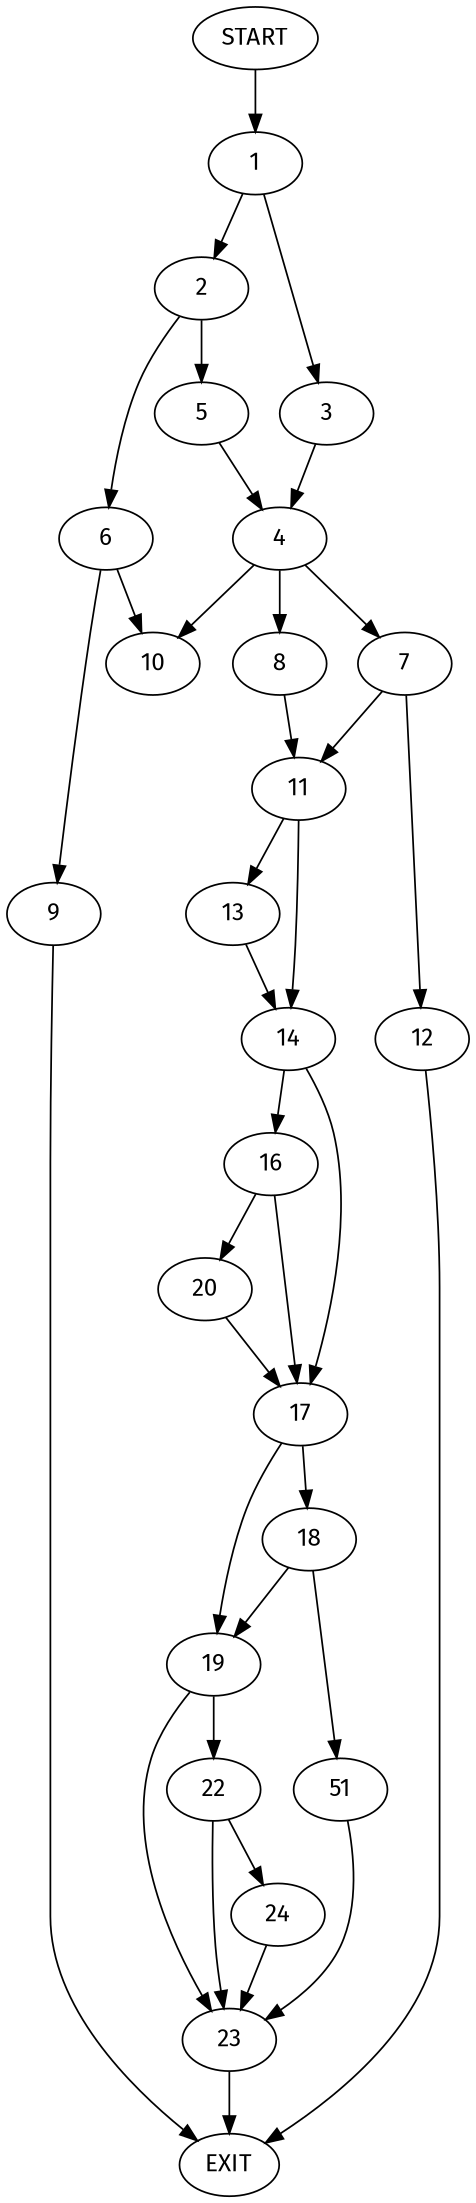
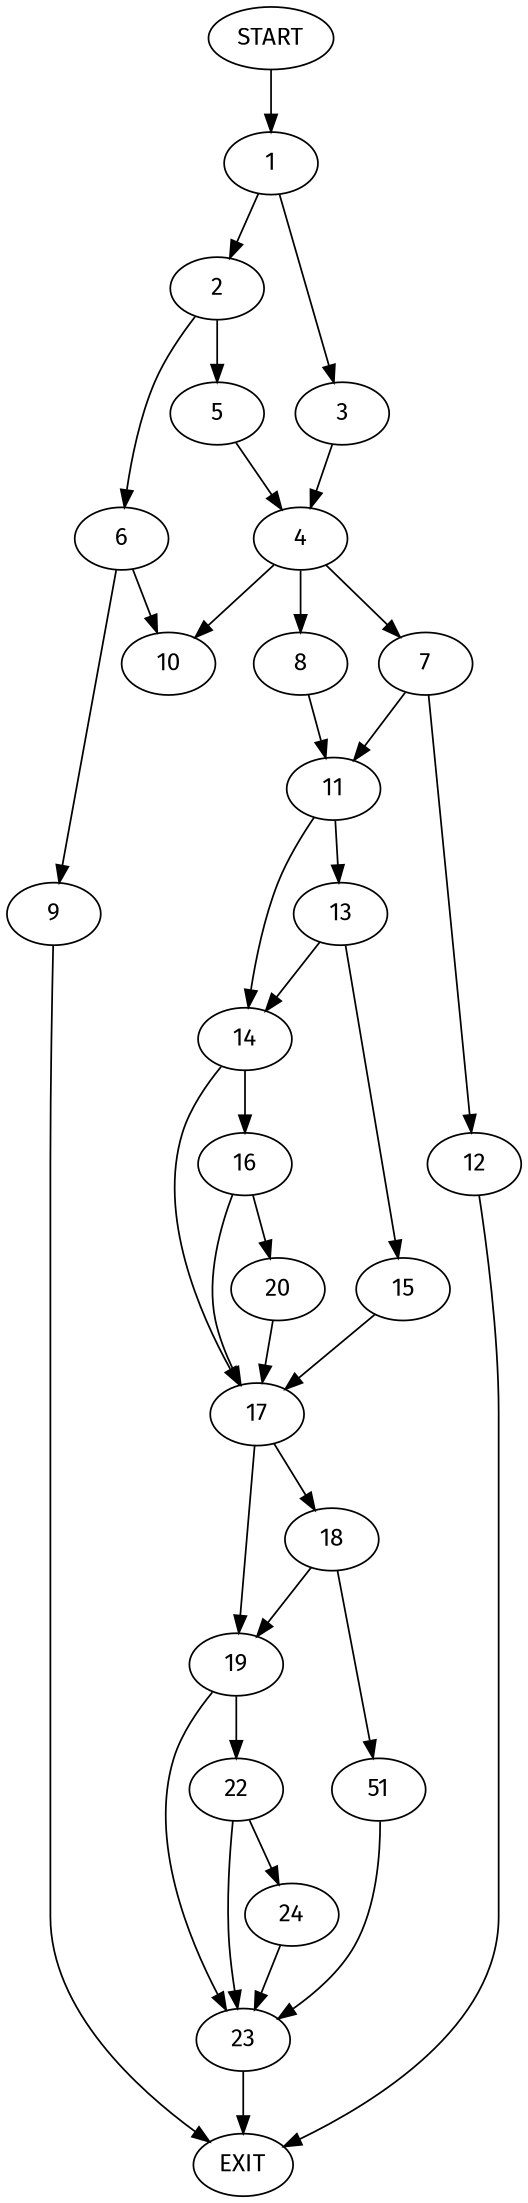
none -> (403, 1289)
